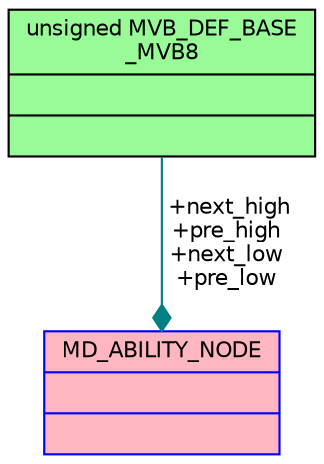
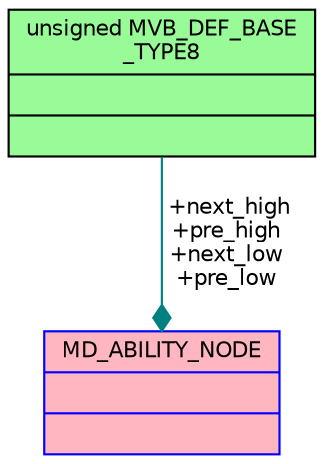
(162, 53) -> (162, 53)
